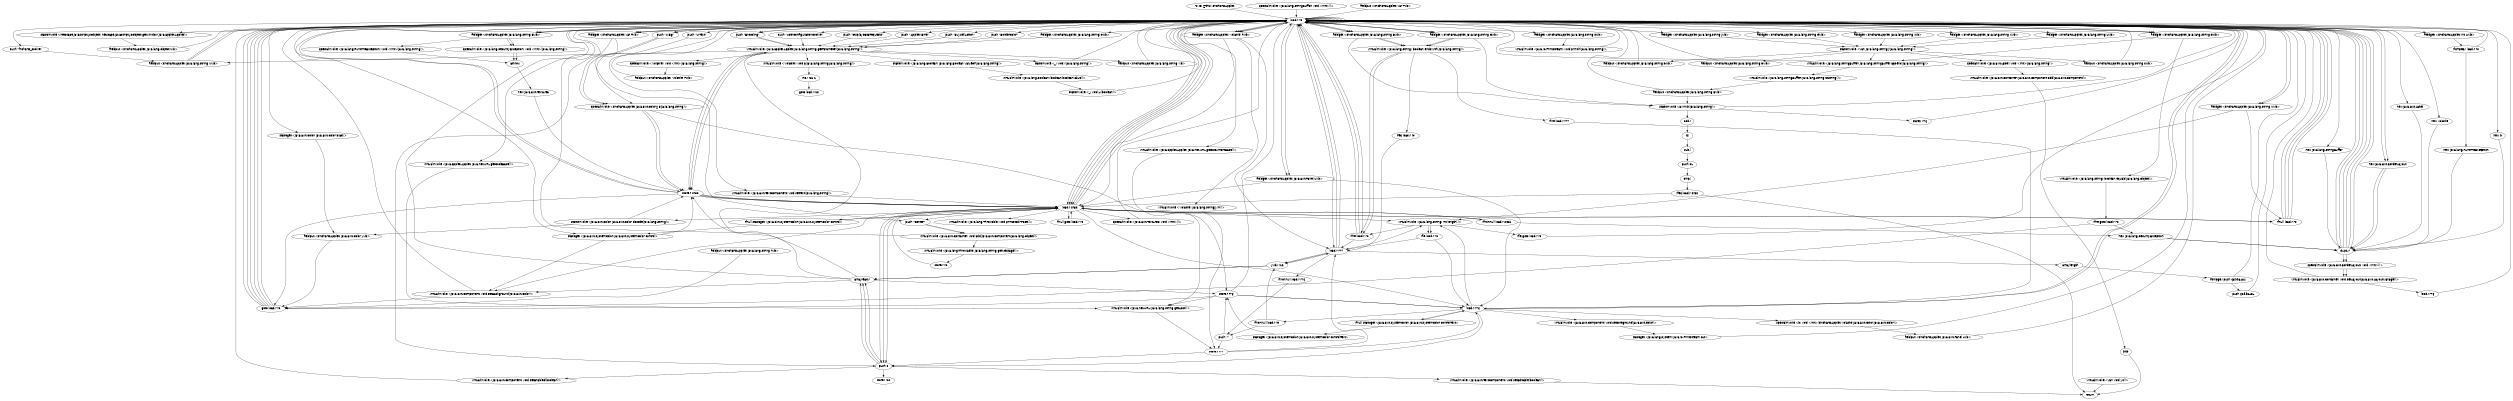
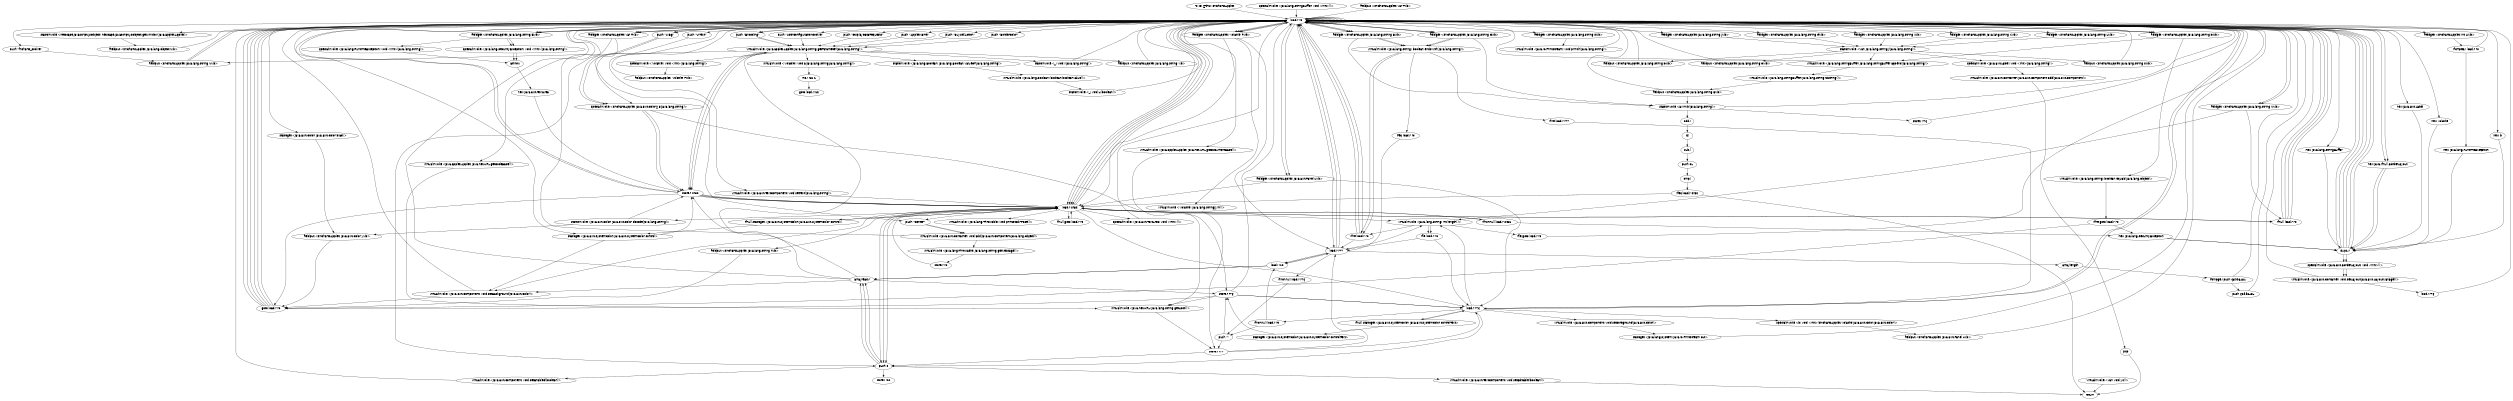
(1075, 35) -> none
(2388, 165) -> (2388, 165)
none -> (873, 221)
(1277, 265) -> (1277, 265)
